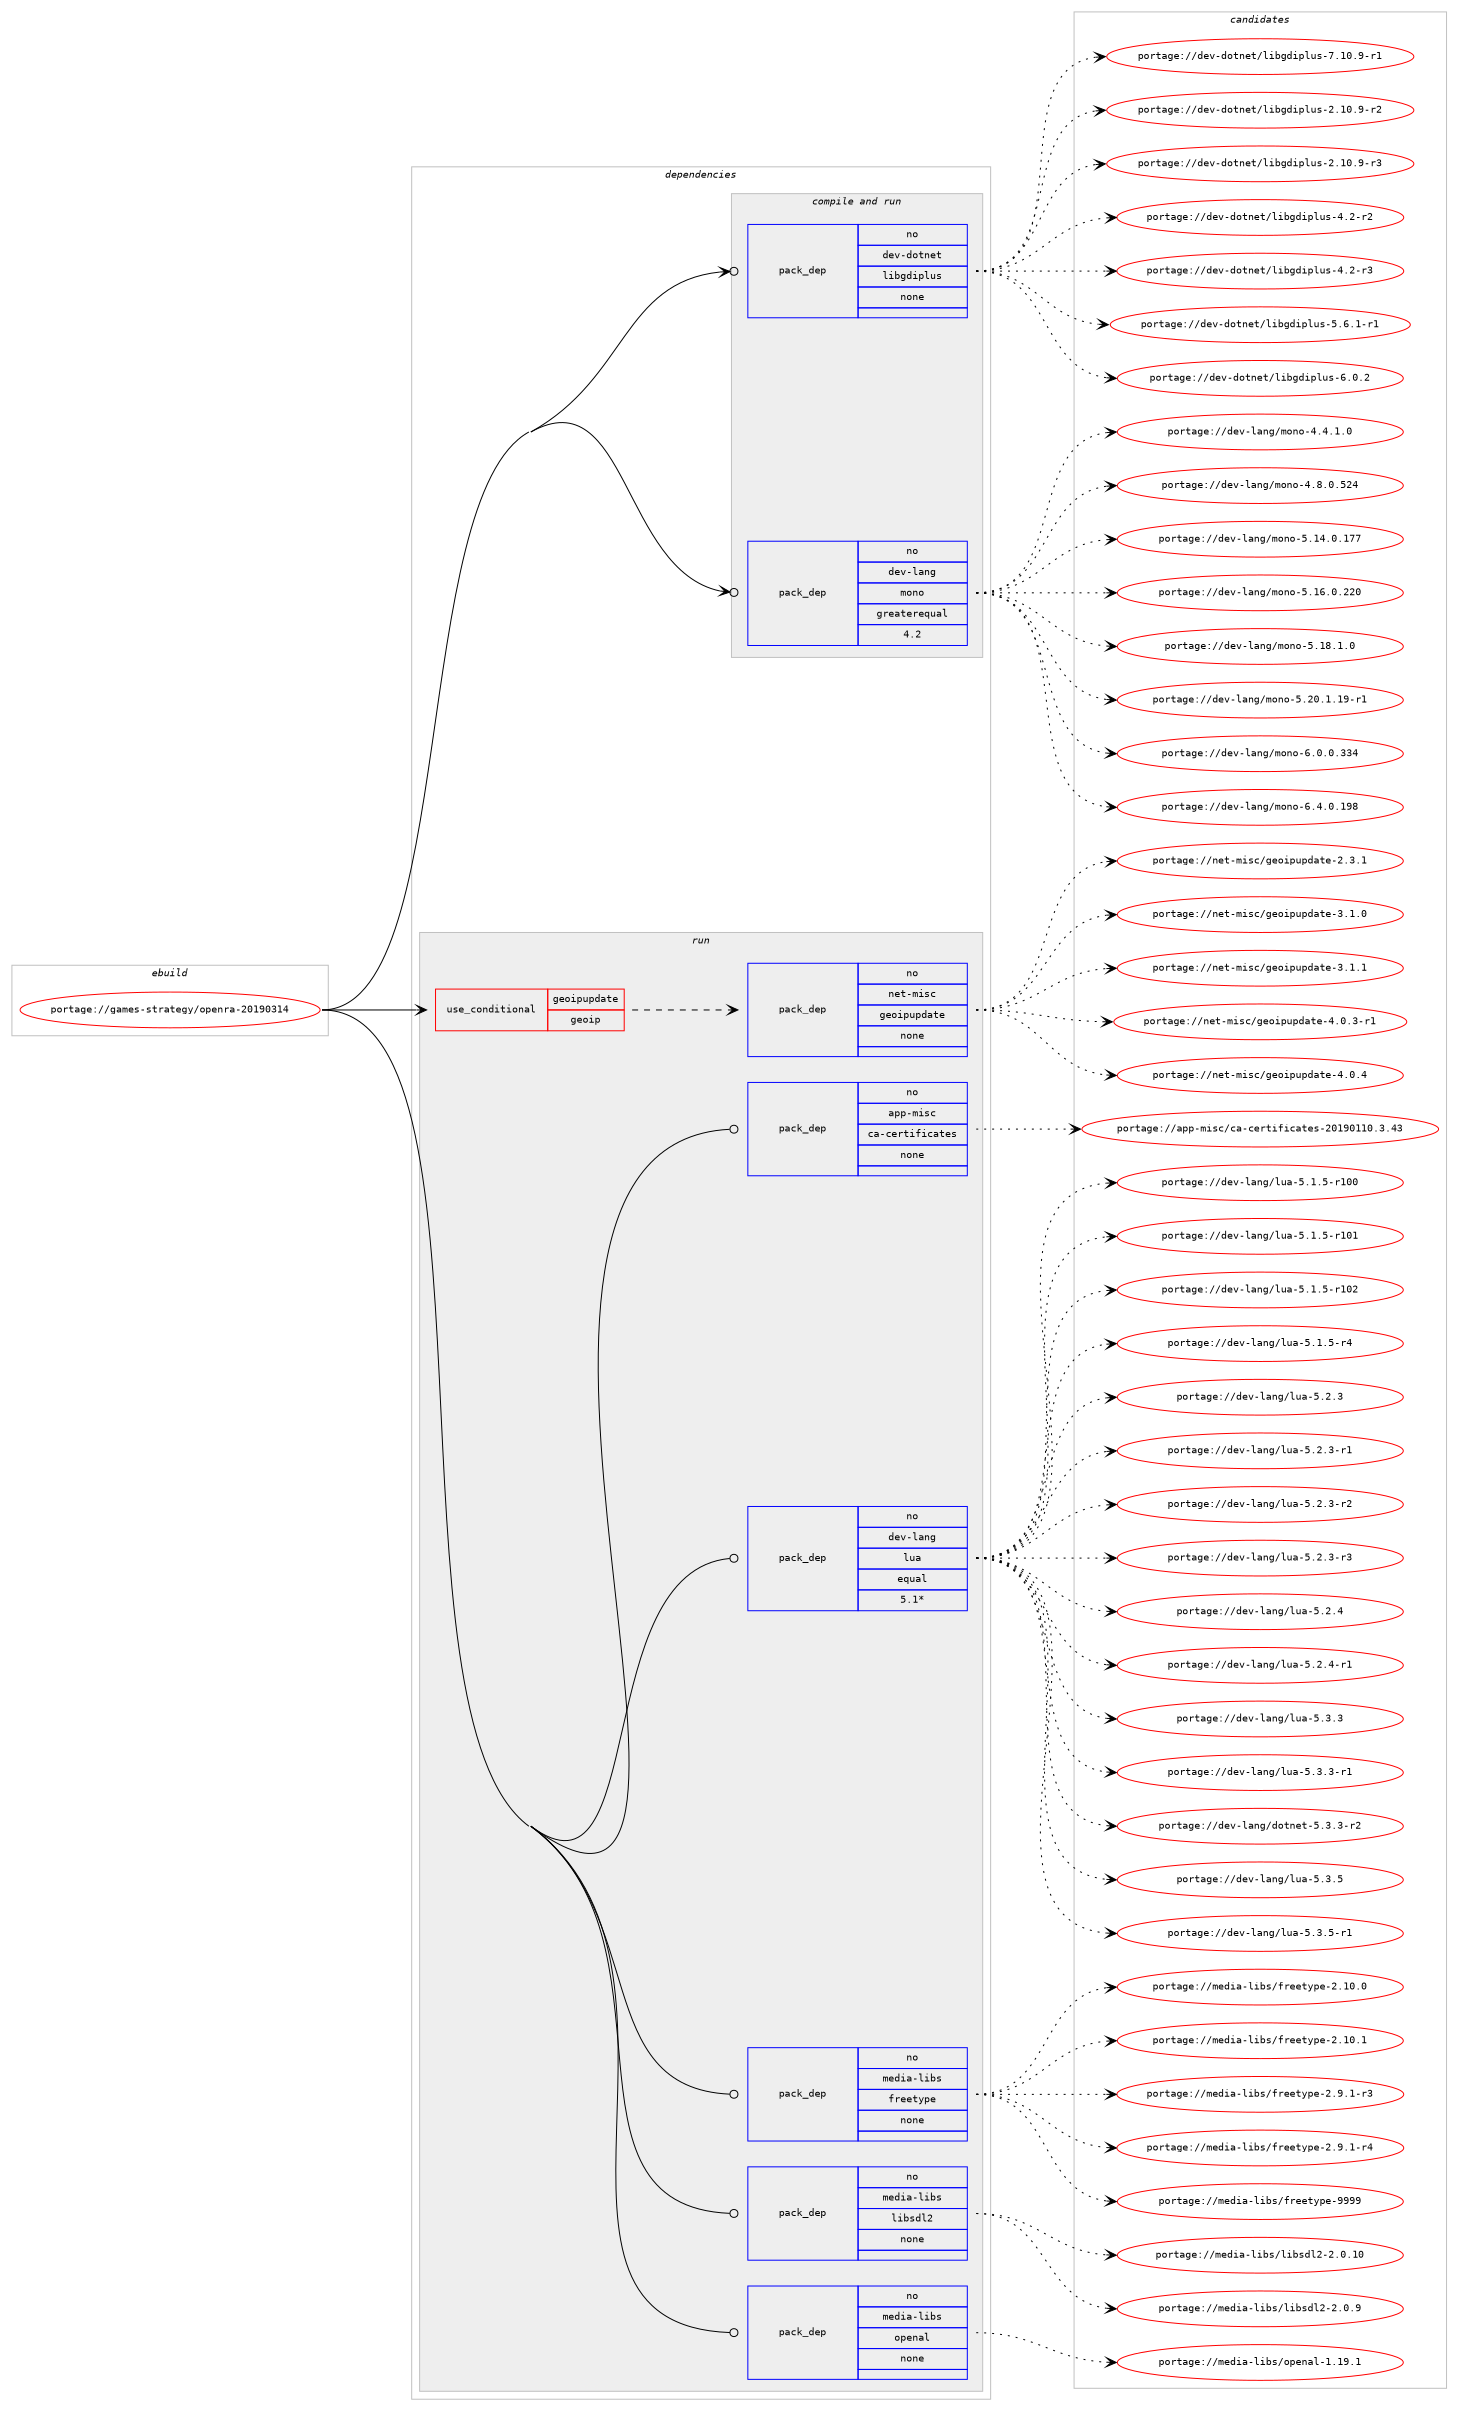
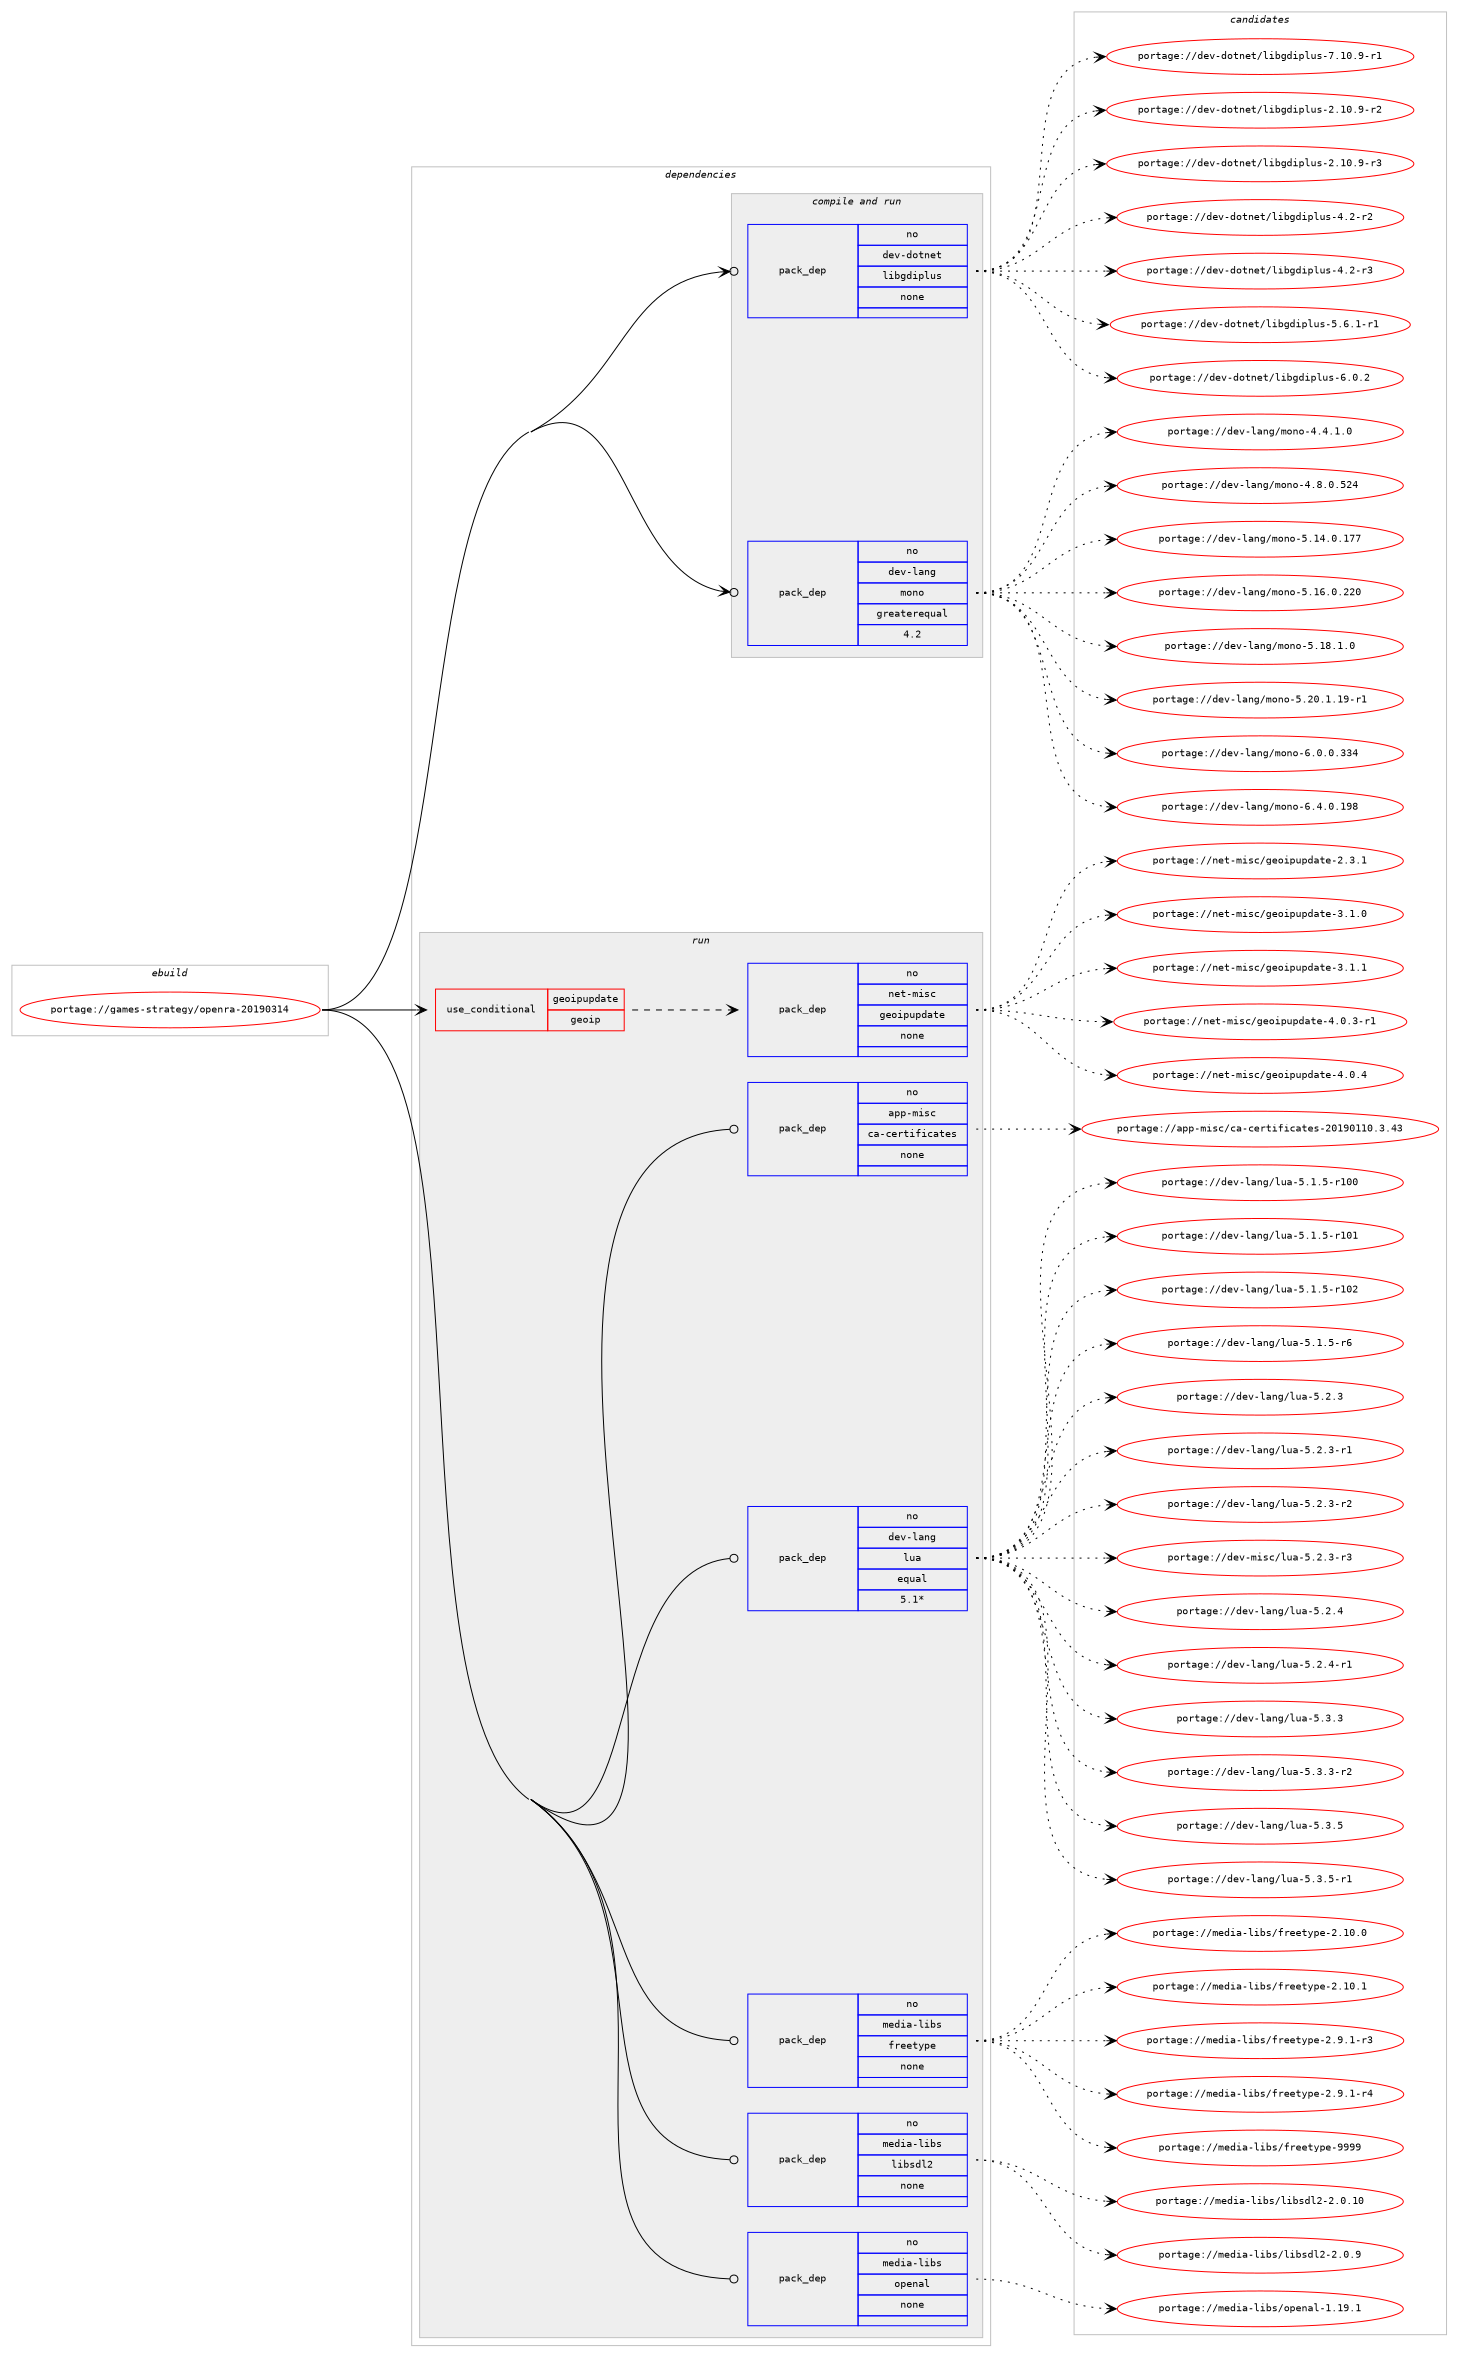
(1260, 1344) -> (1260, 1344)
(1260, 1558) -> (1260, 1558)
(1260, 1773) -> none
(1260, 1826) -> (1260, 1773)
